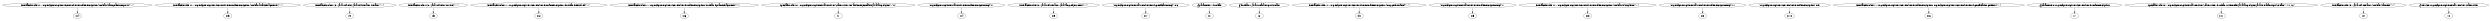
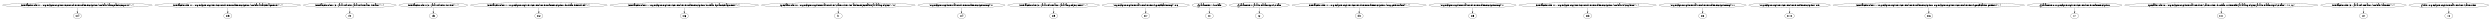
(1259, 5) -> (1259, 5)
(2449, 5) -> (2449, 5)
